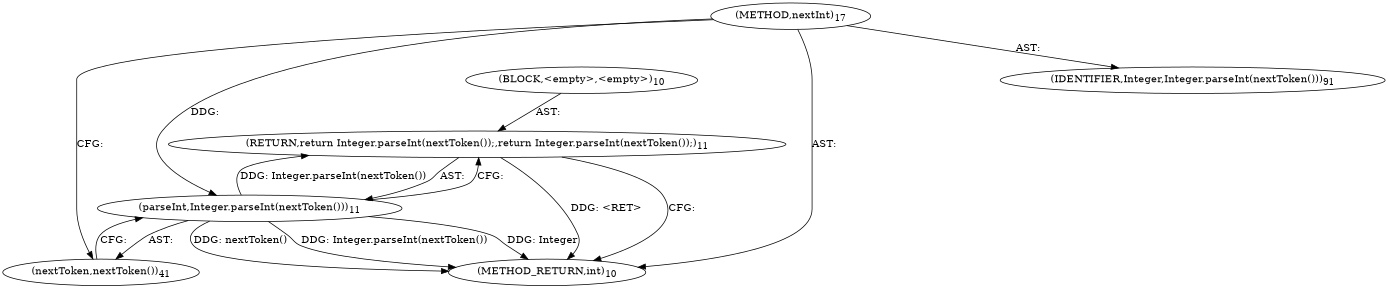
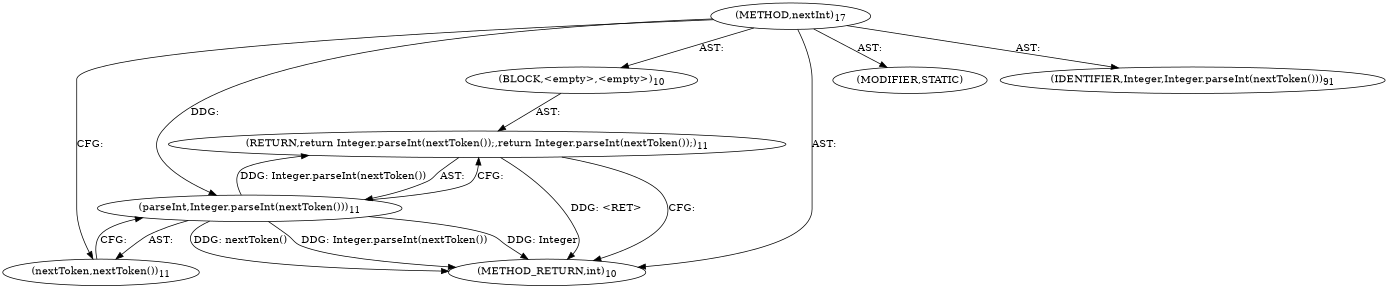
none -> (691, 47)
none -> (910, 80)
(165, 271) -> (165, 271)
